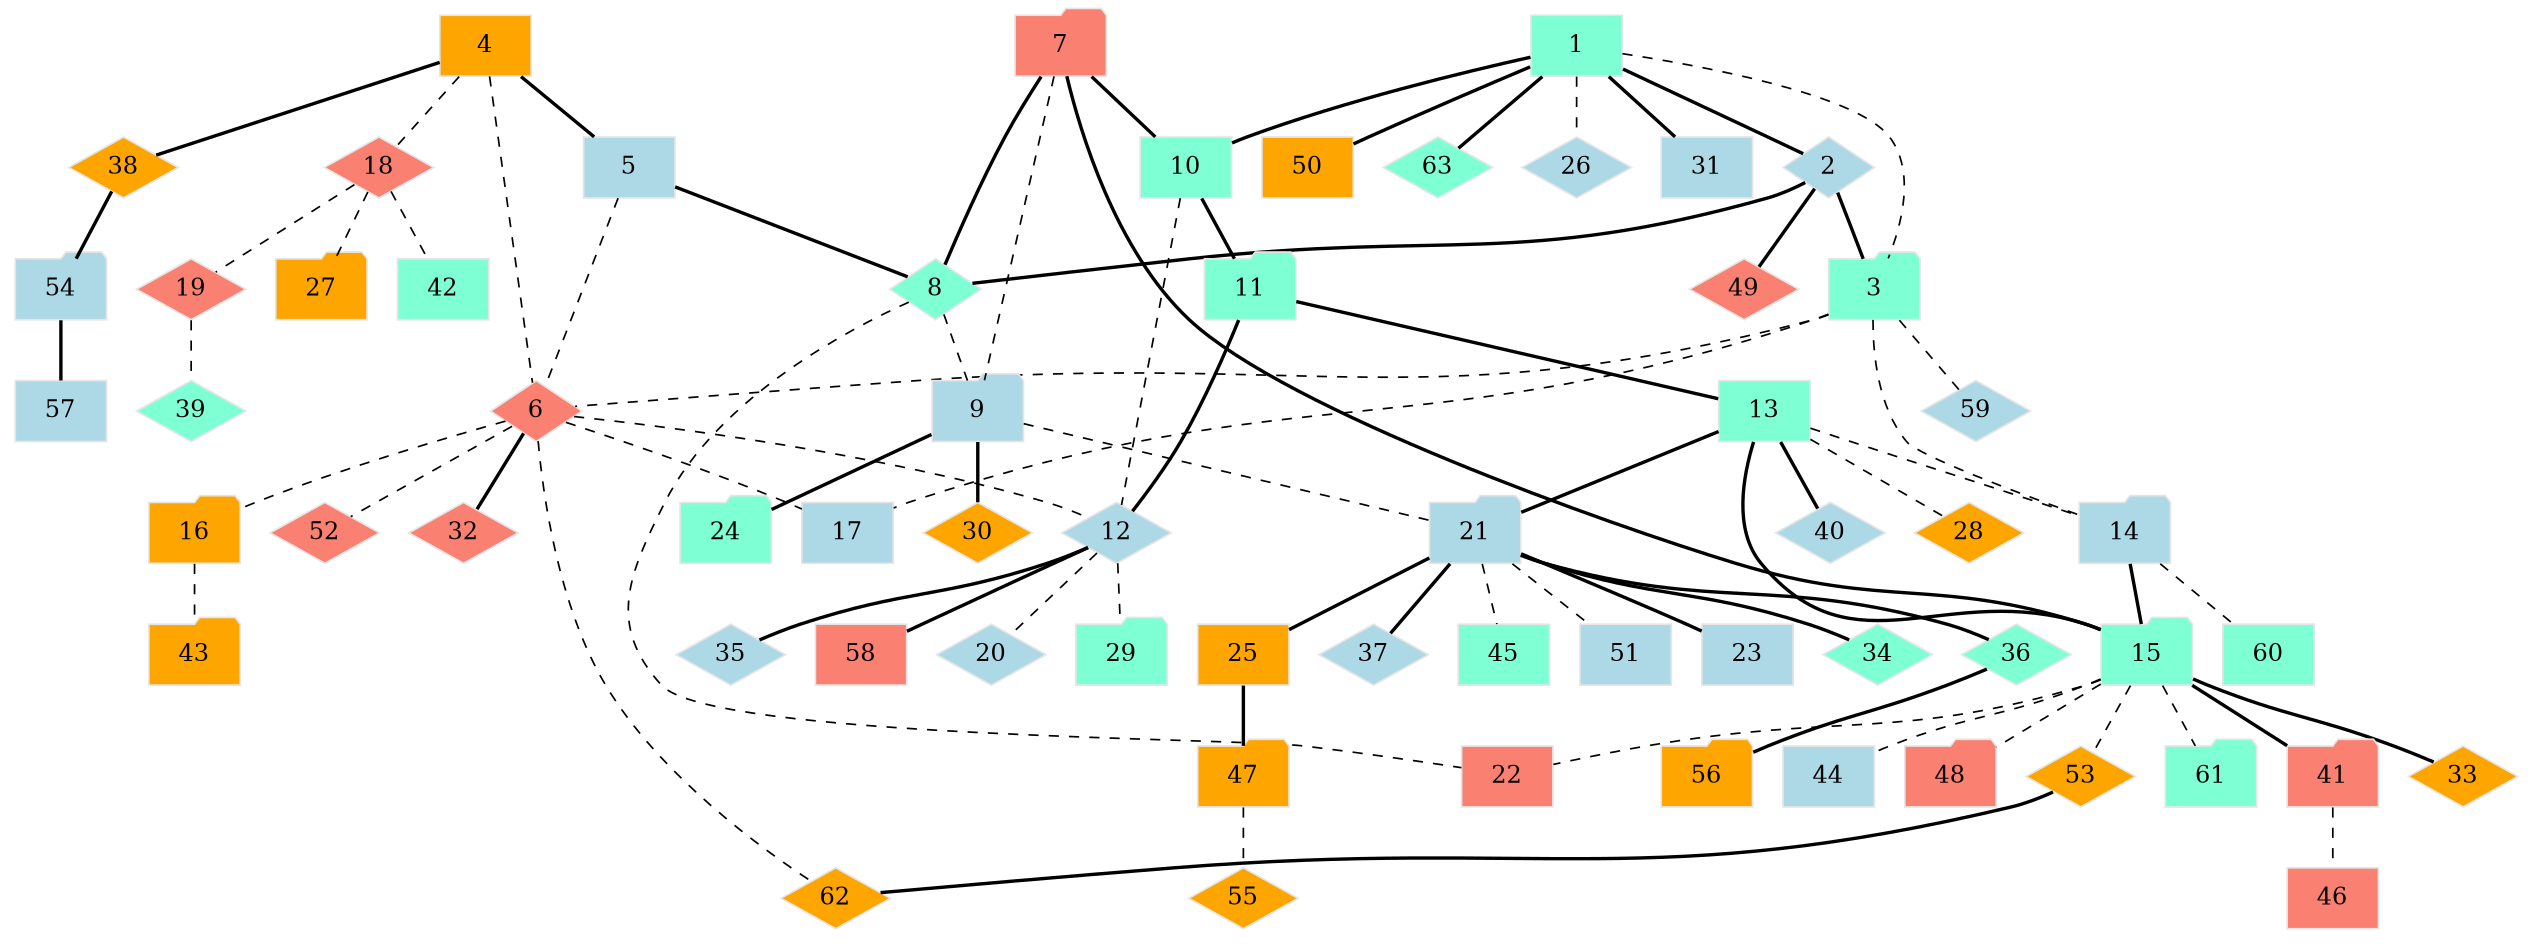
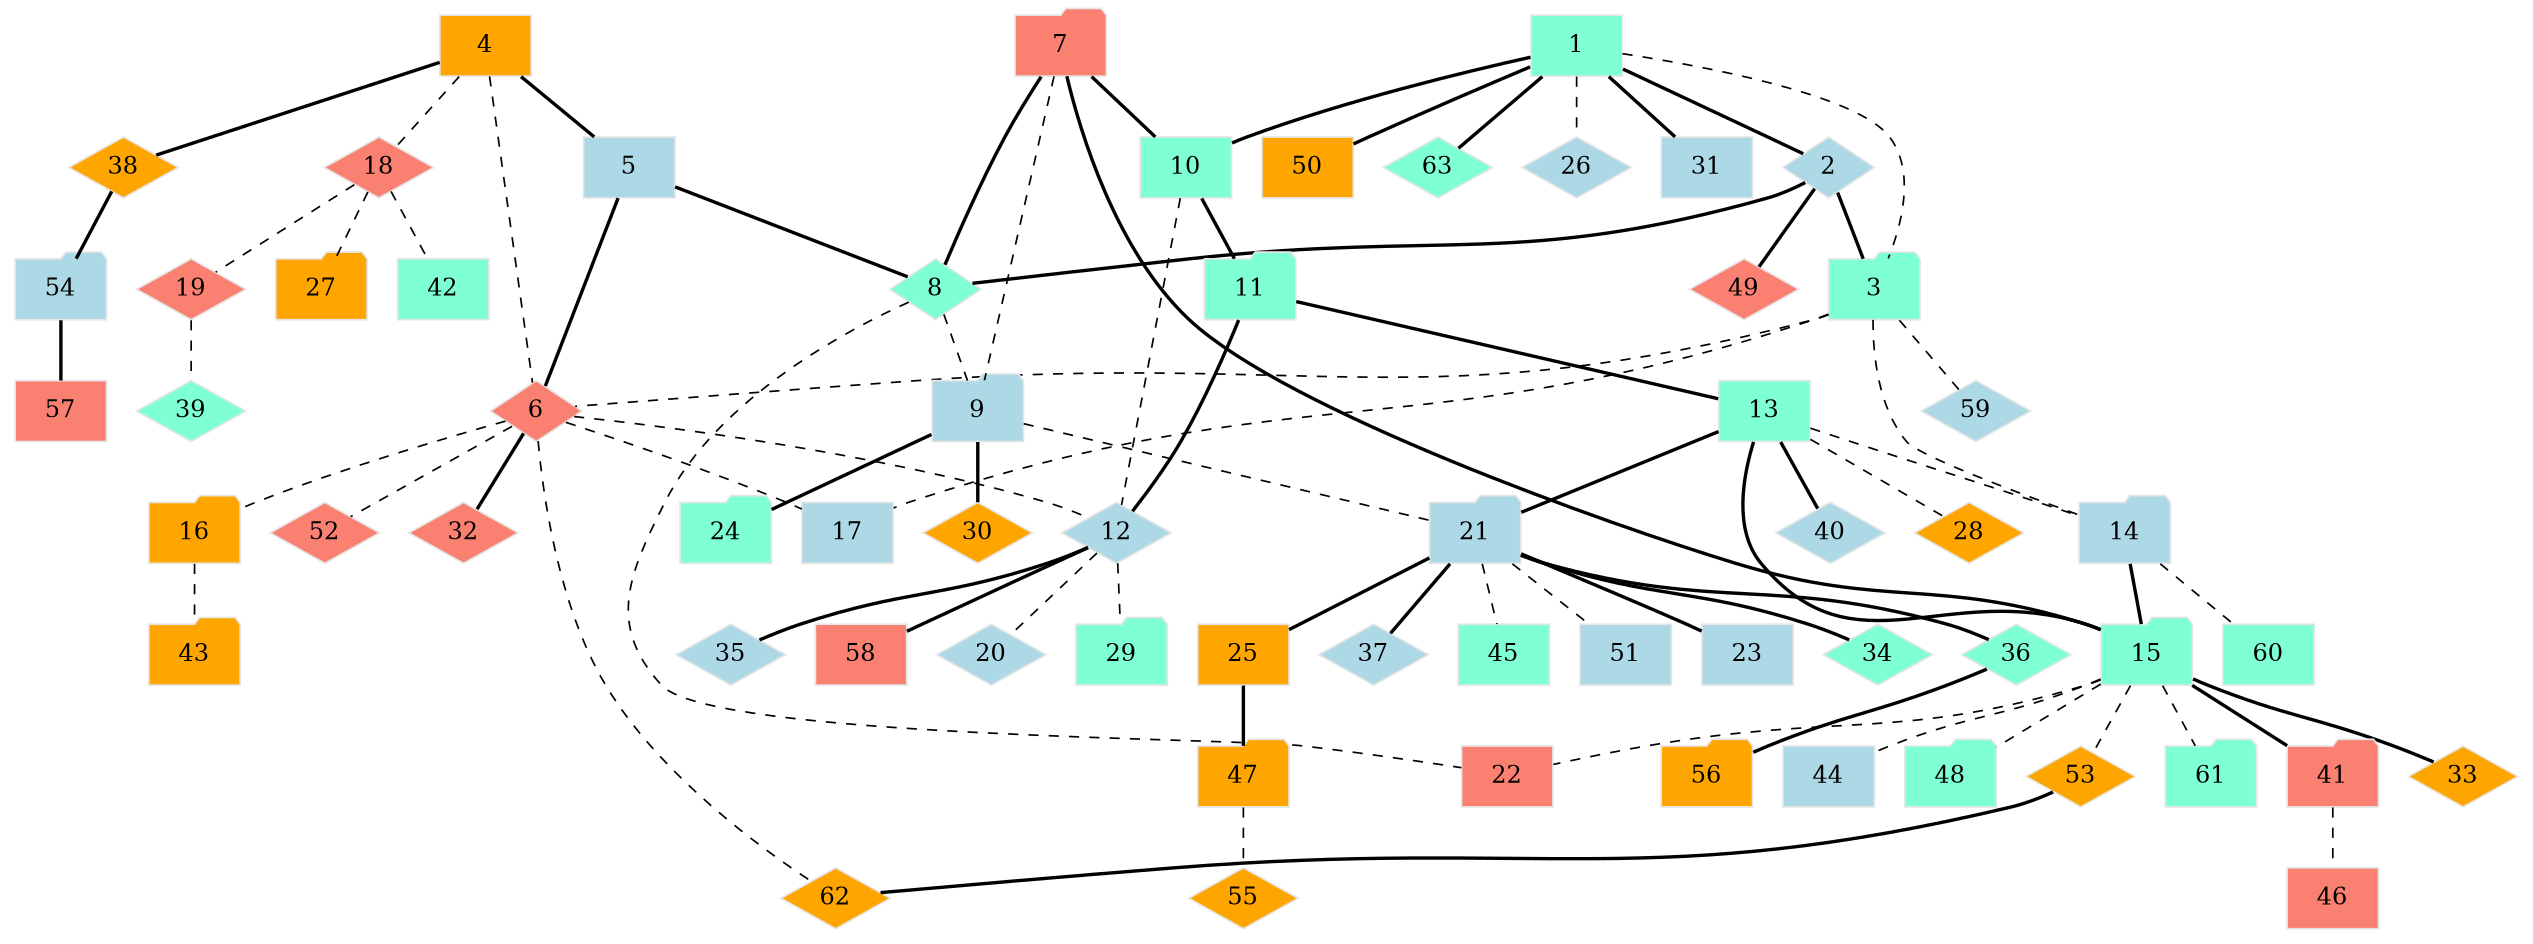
(582, 292) -> (582, 292)
(61, 411) -> (61, 411)
(1950, 776) -> (1950, 776)
